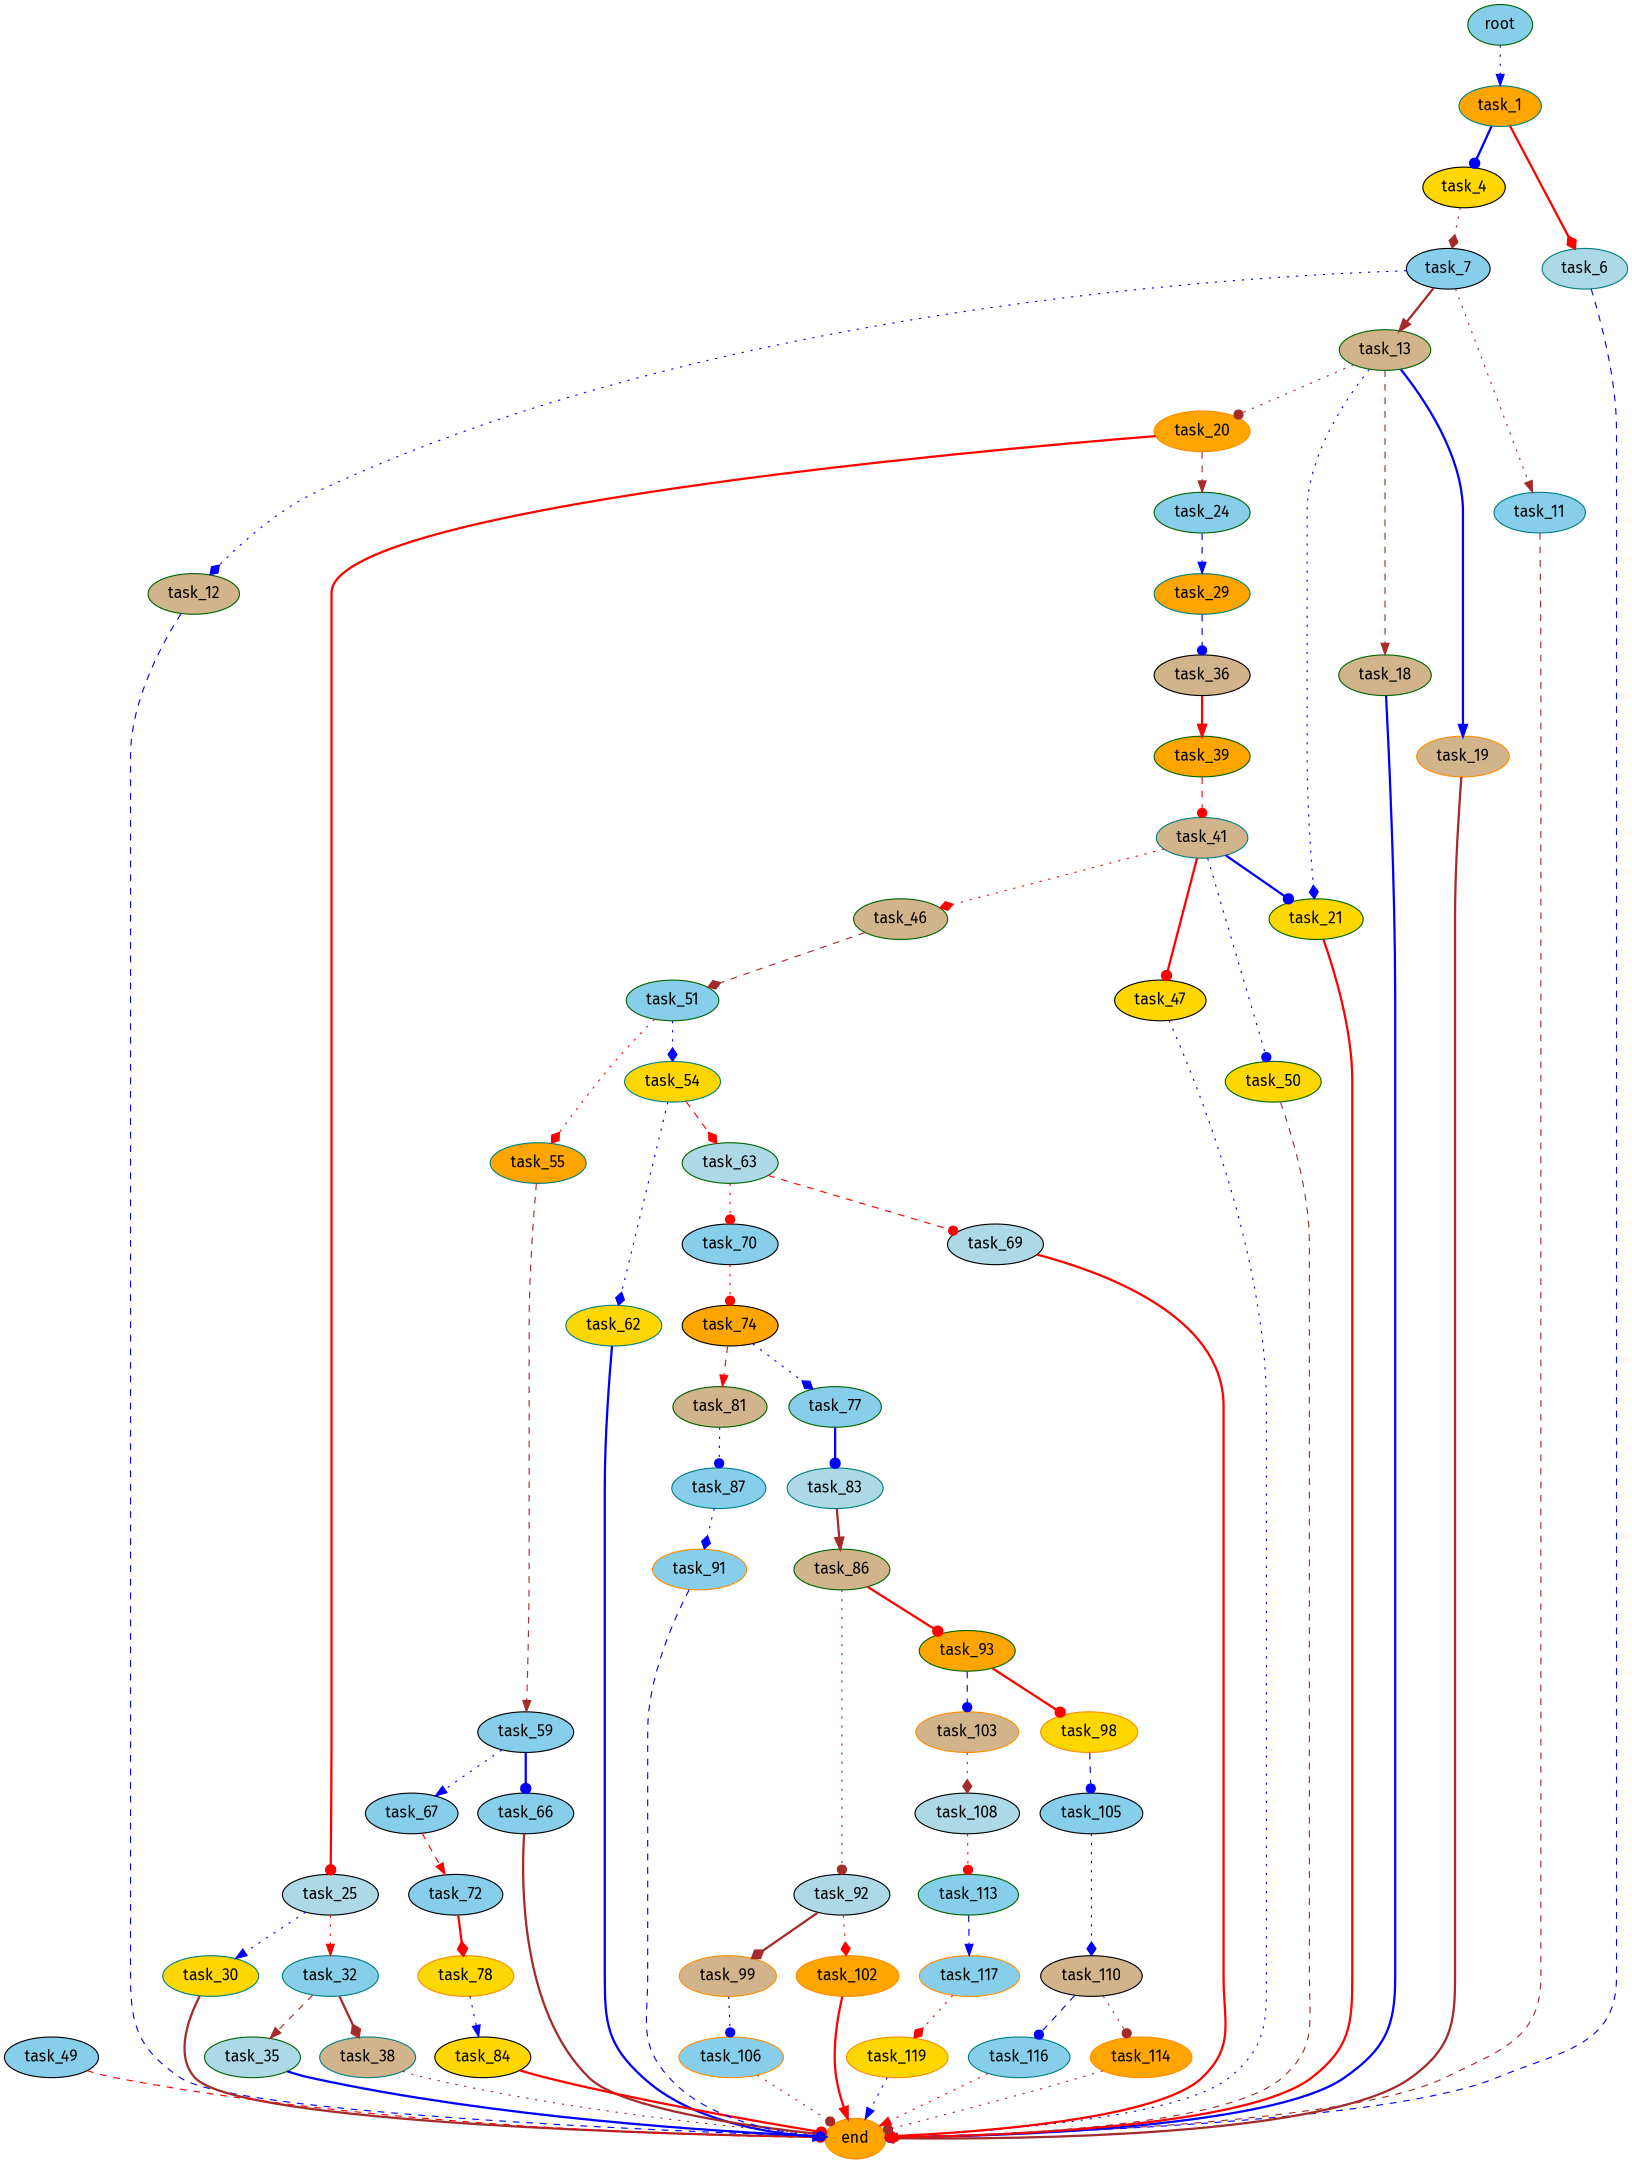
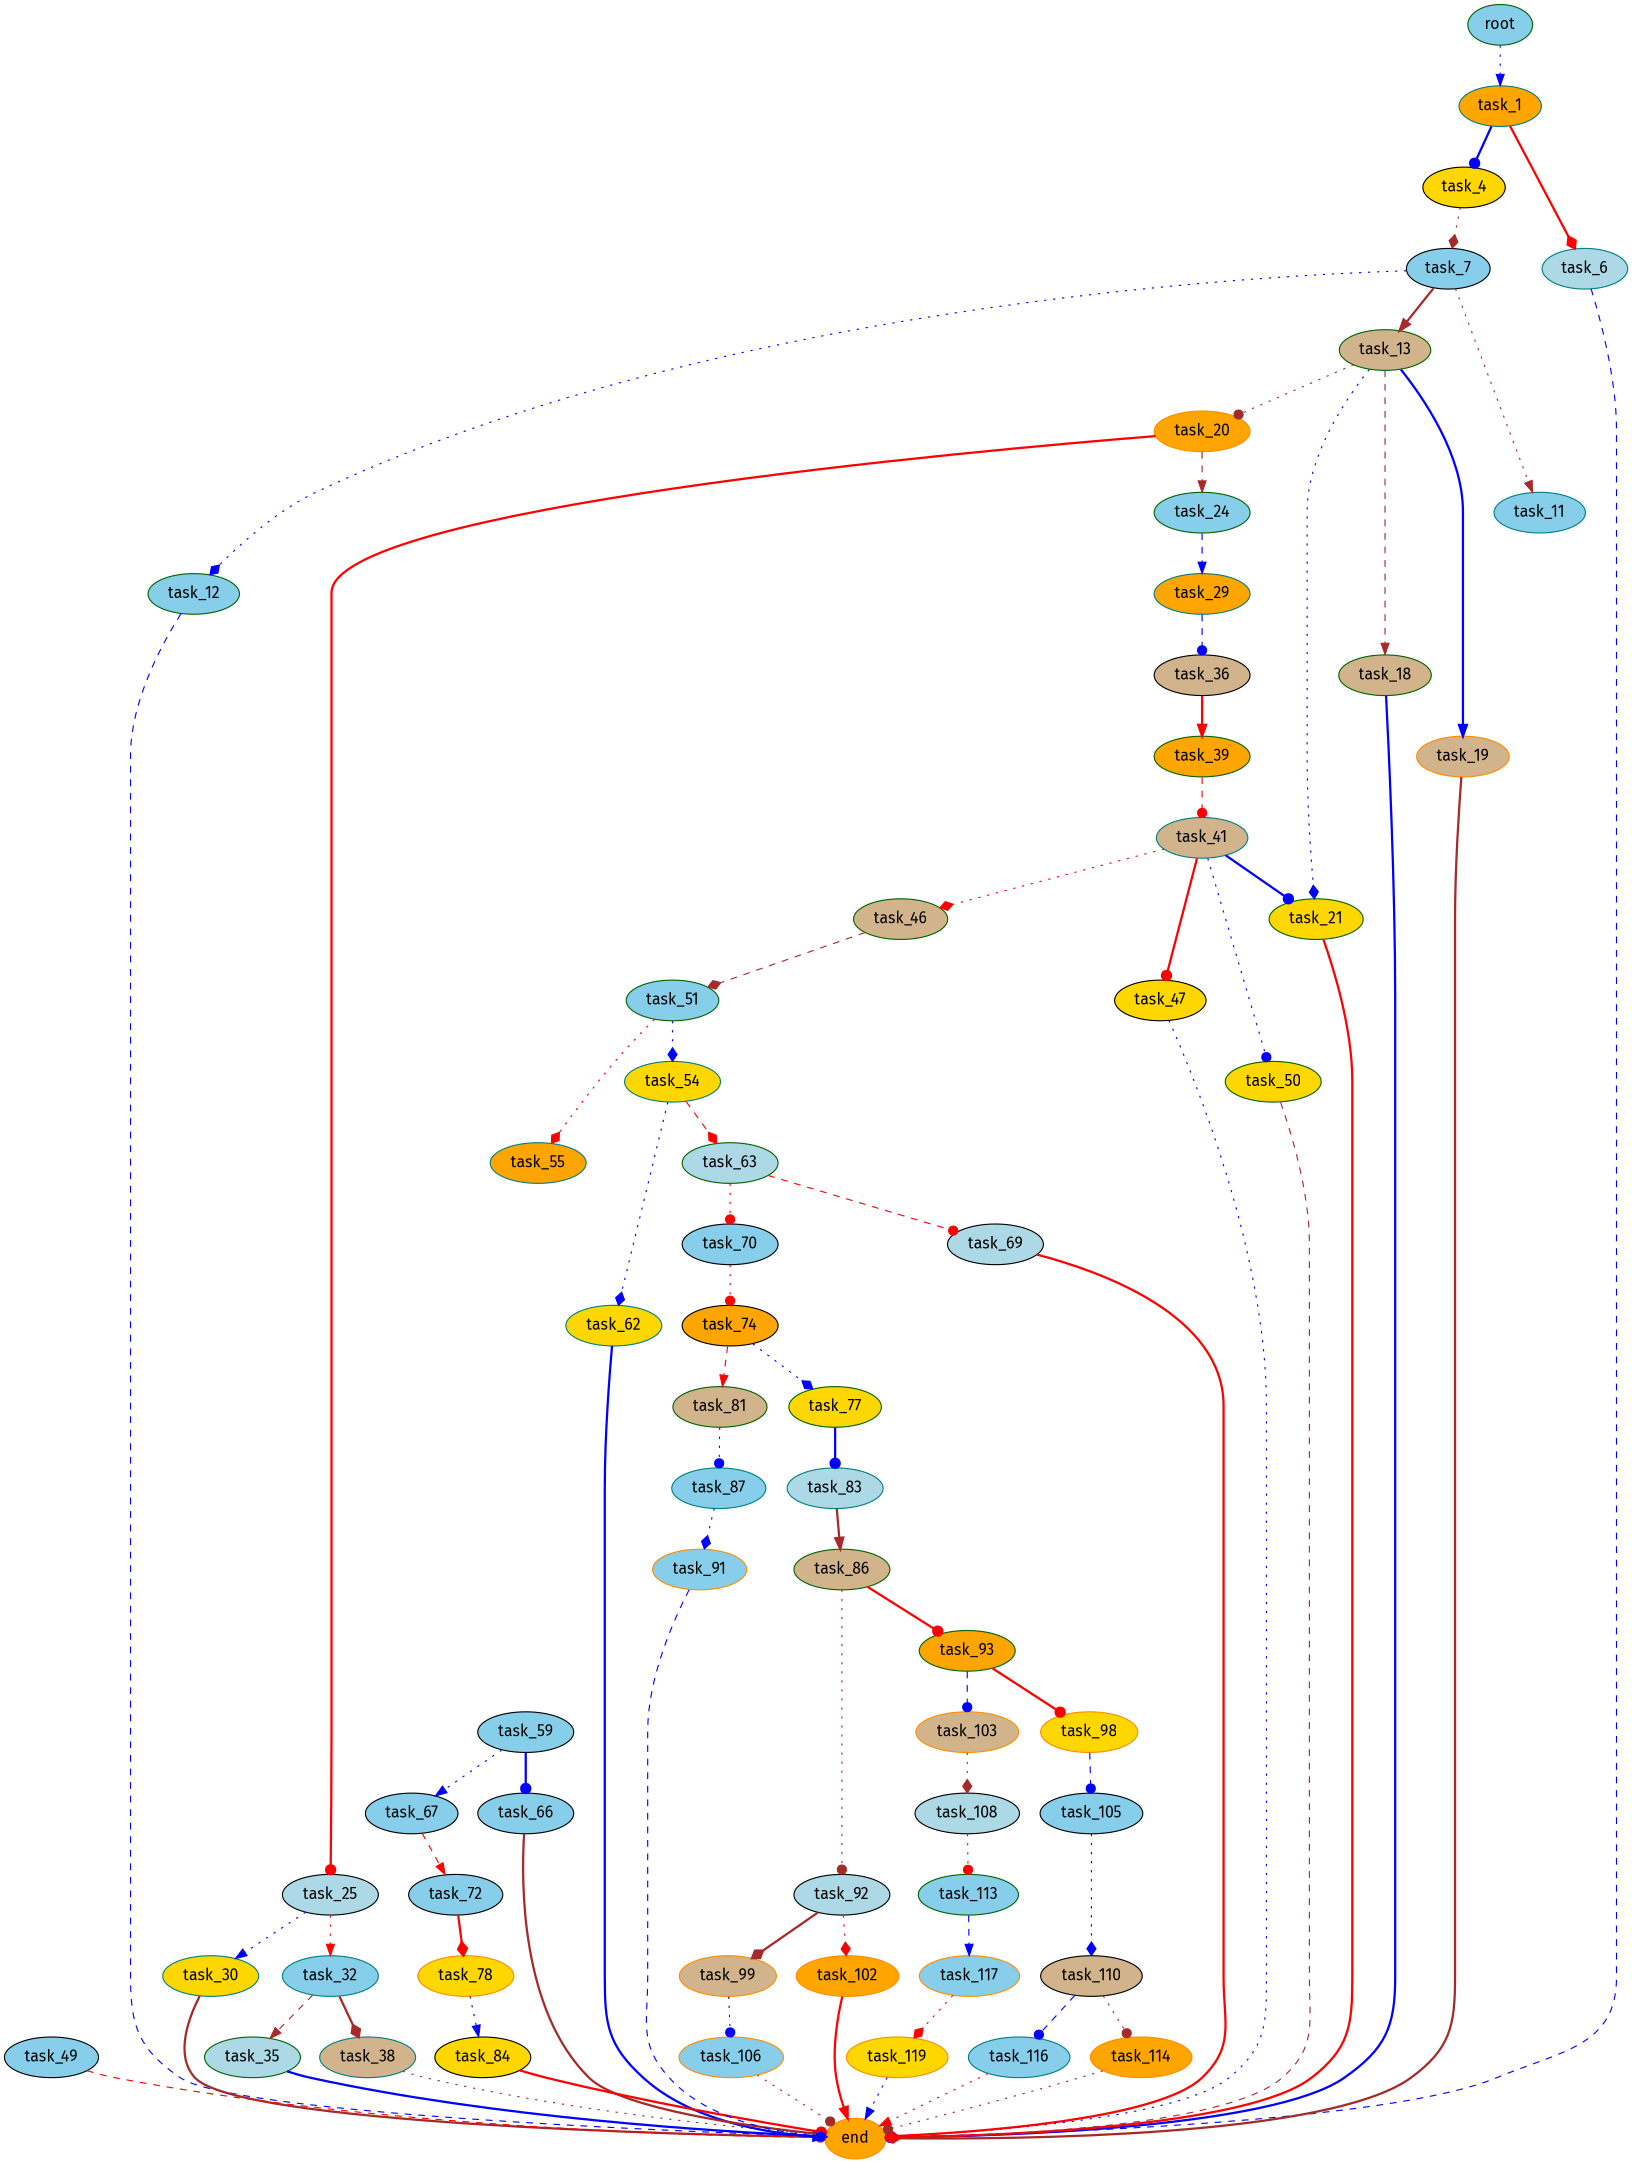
(194, 594) -> (194, 594)
(835, 1407) -> (835, 1407)
(529, 1442) -> none
(1541, 1606) -> none
(448, 2120) -> (448, 2120)
